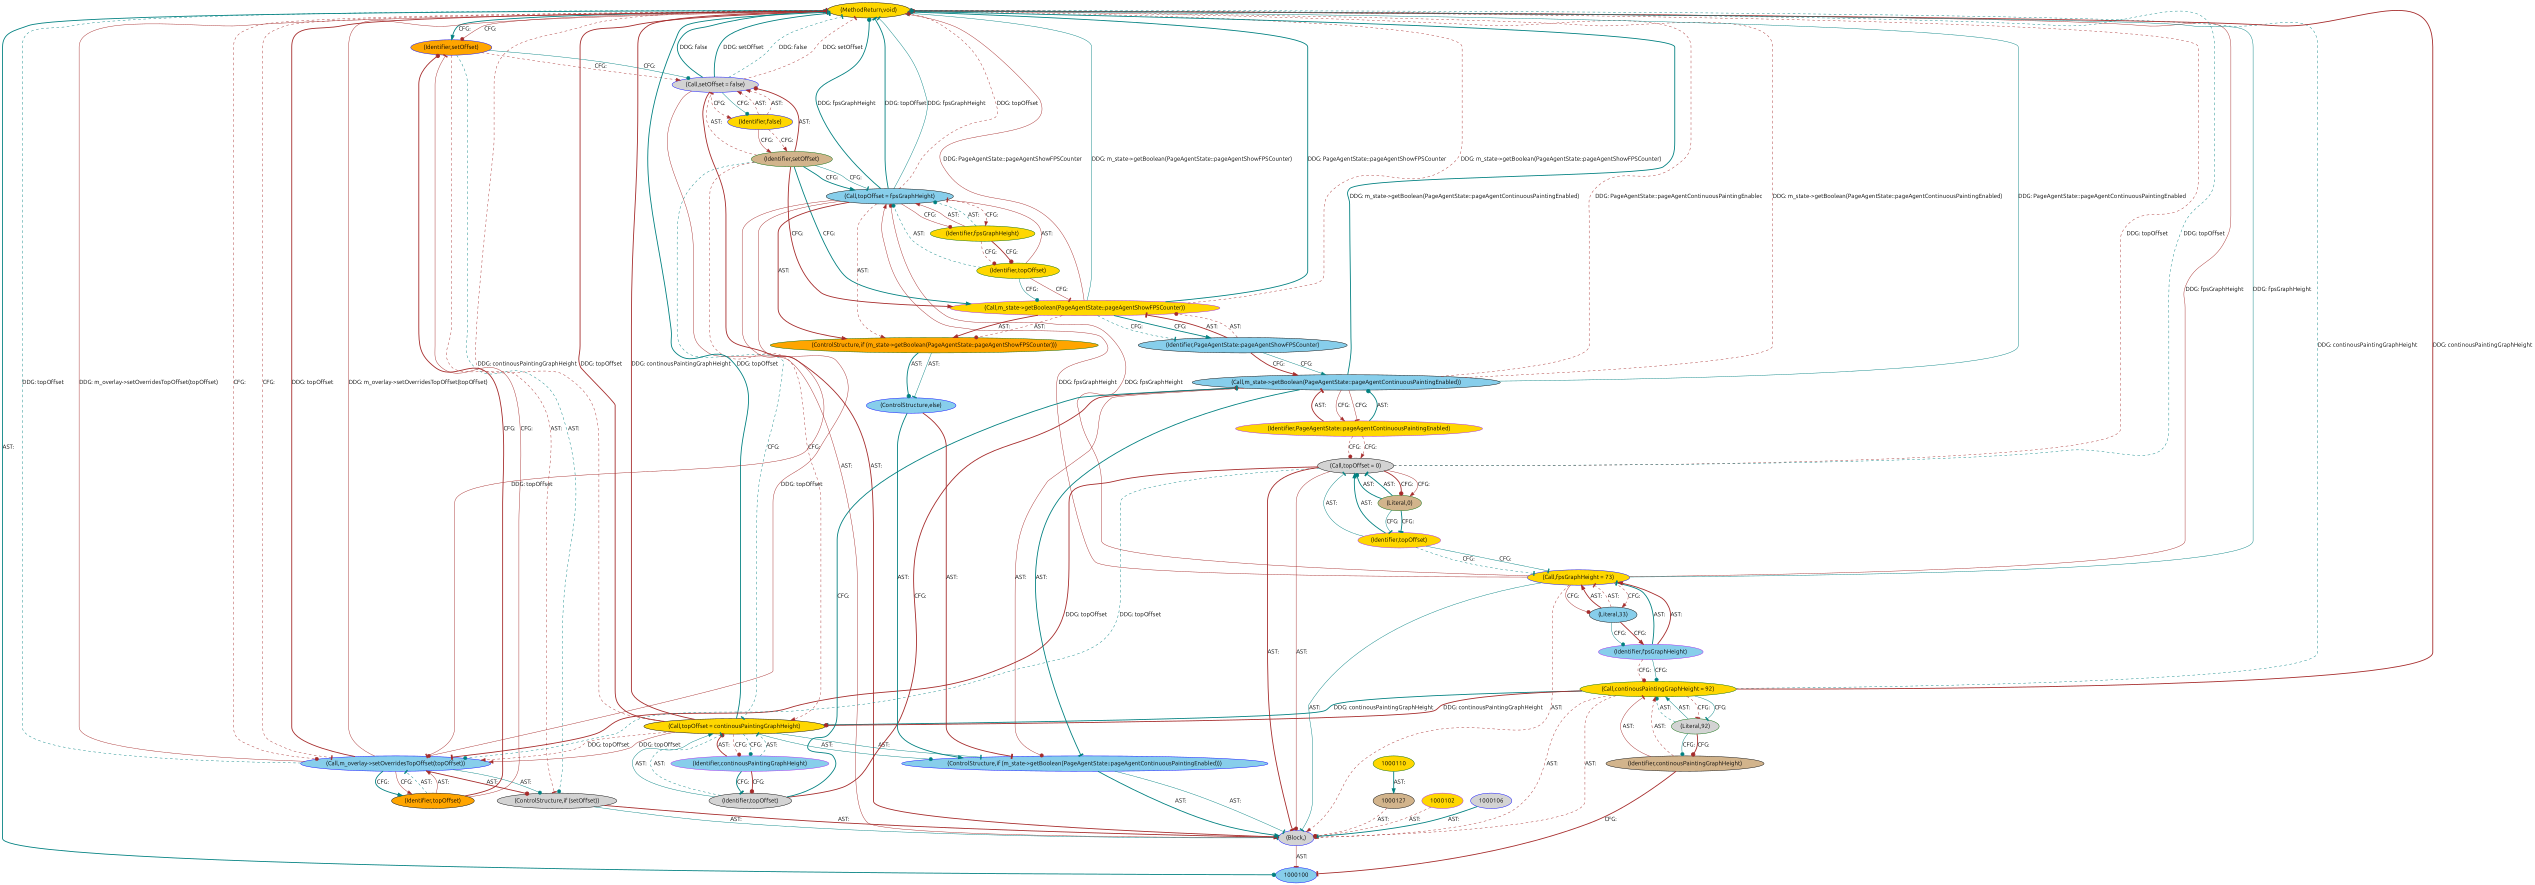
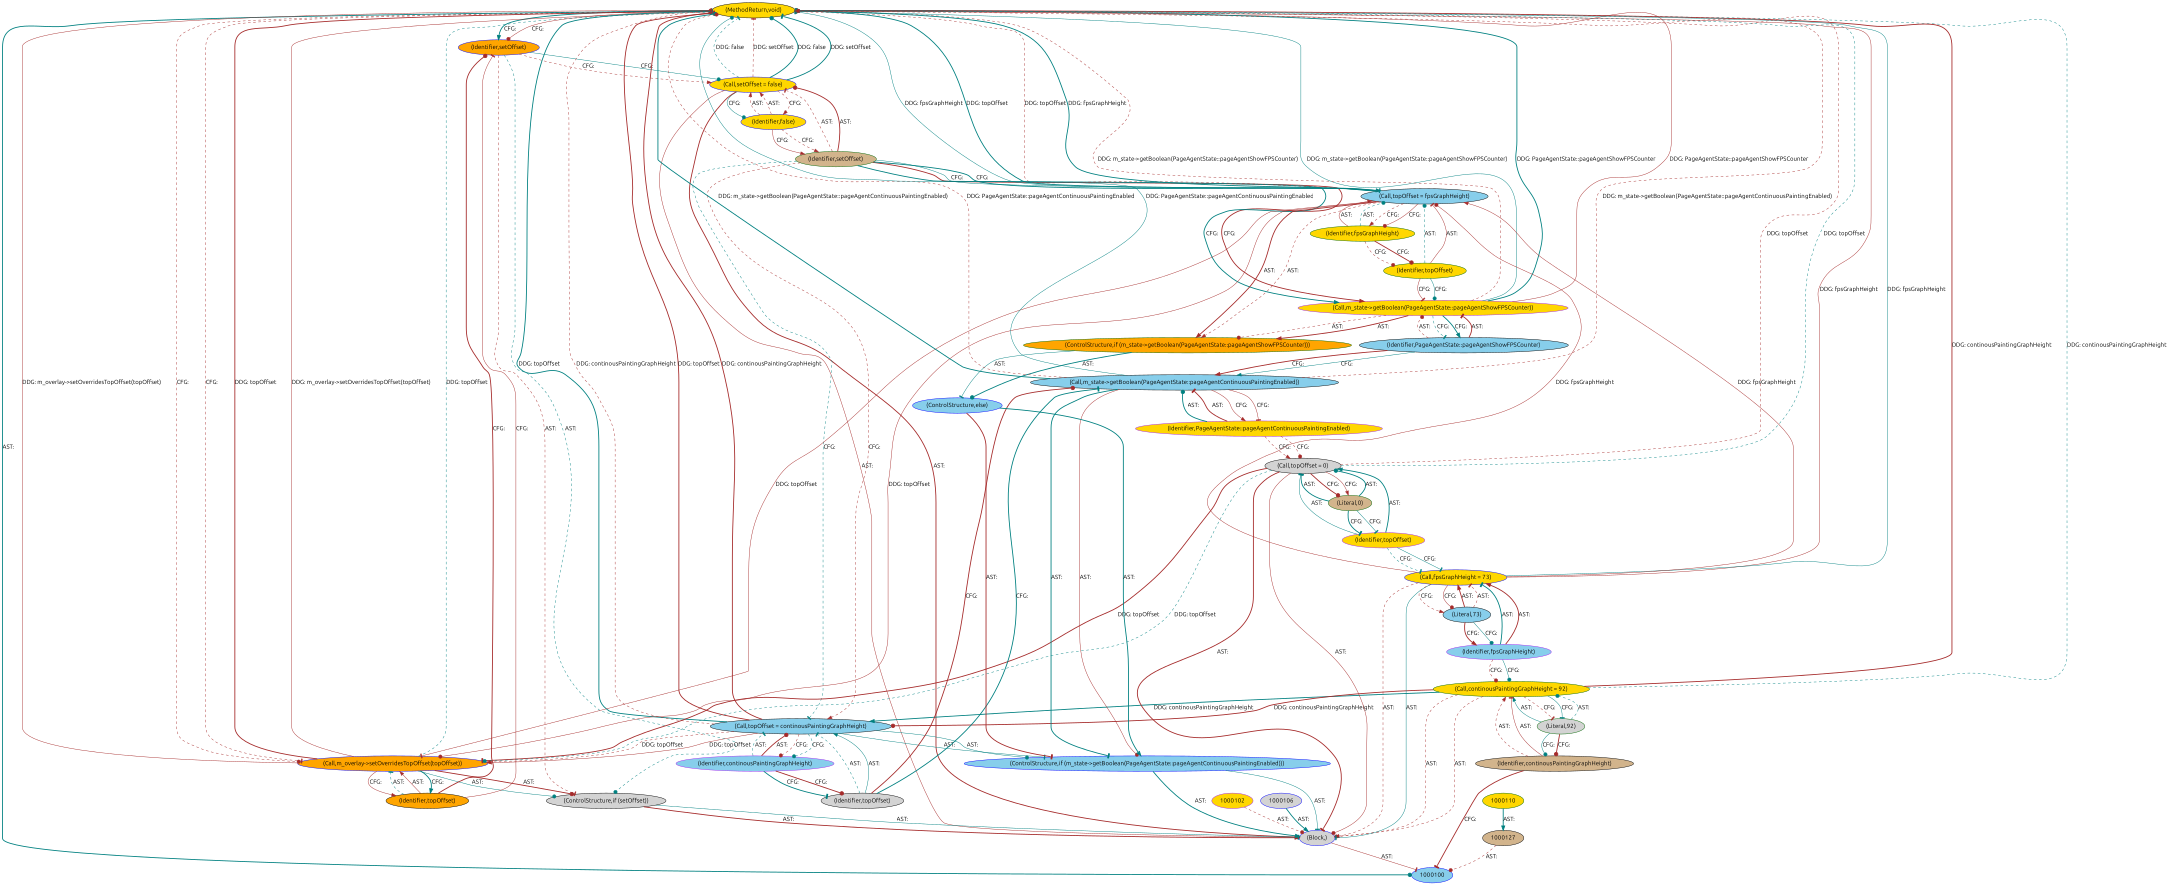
(715, 85) -> (753, 85)
(1613, 615) -> (1467, 615)
(734, 726) -> (801, 726)
(396, 764) -> (393, 764)
(1354, 828) -> (1476, 860)
